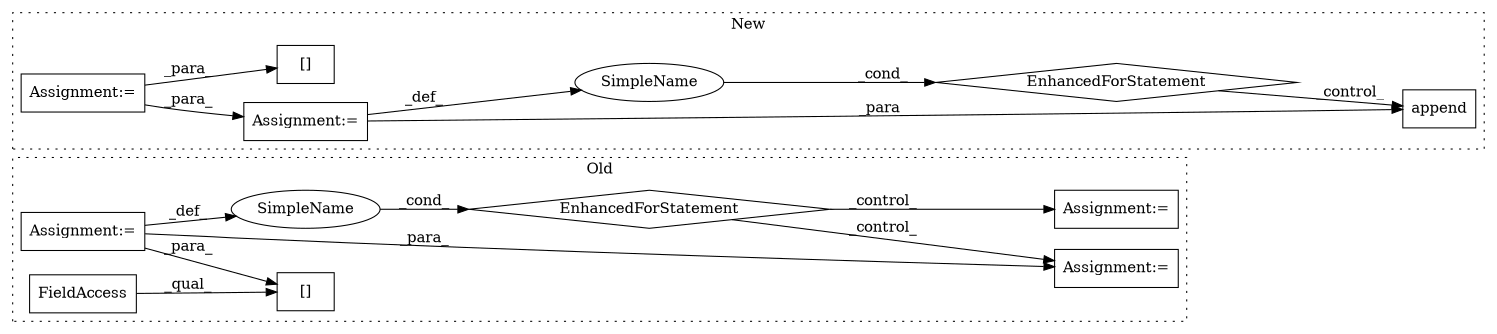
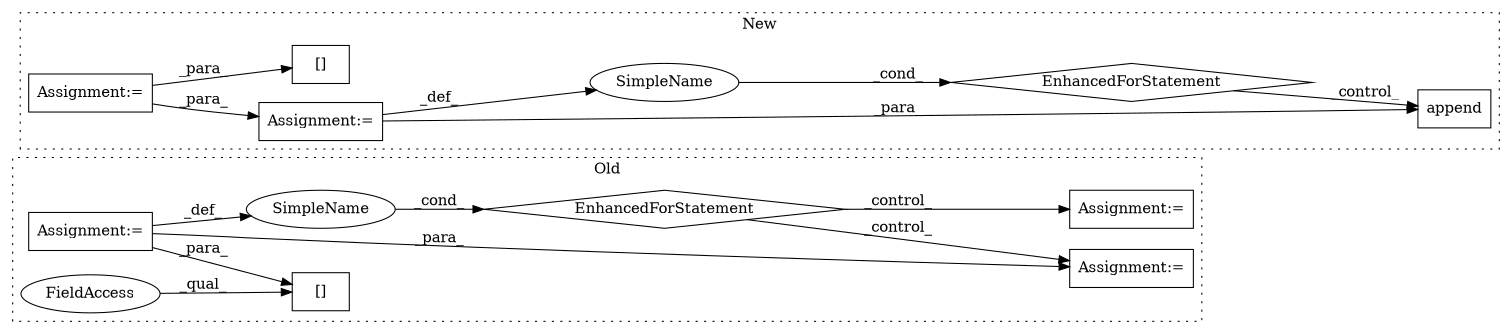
(83, 294) -> (91, 294)
